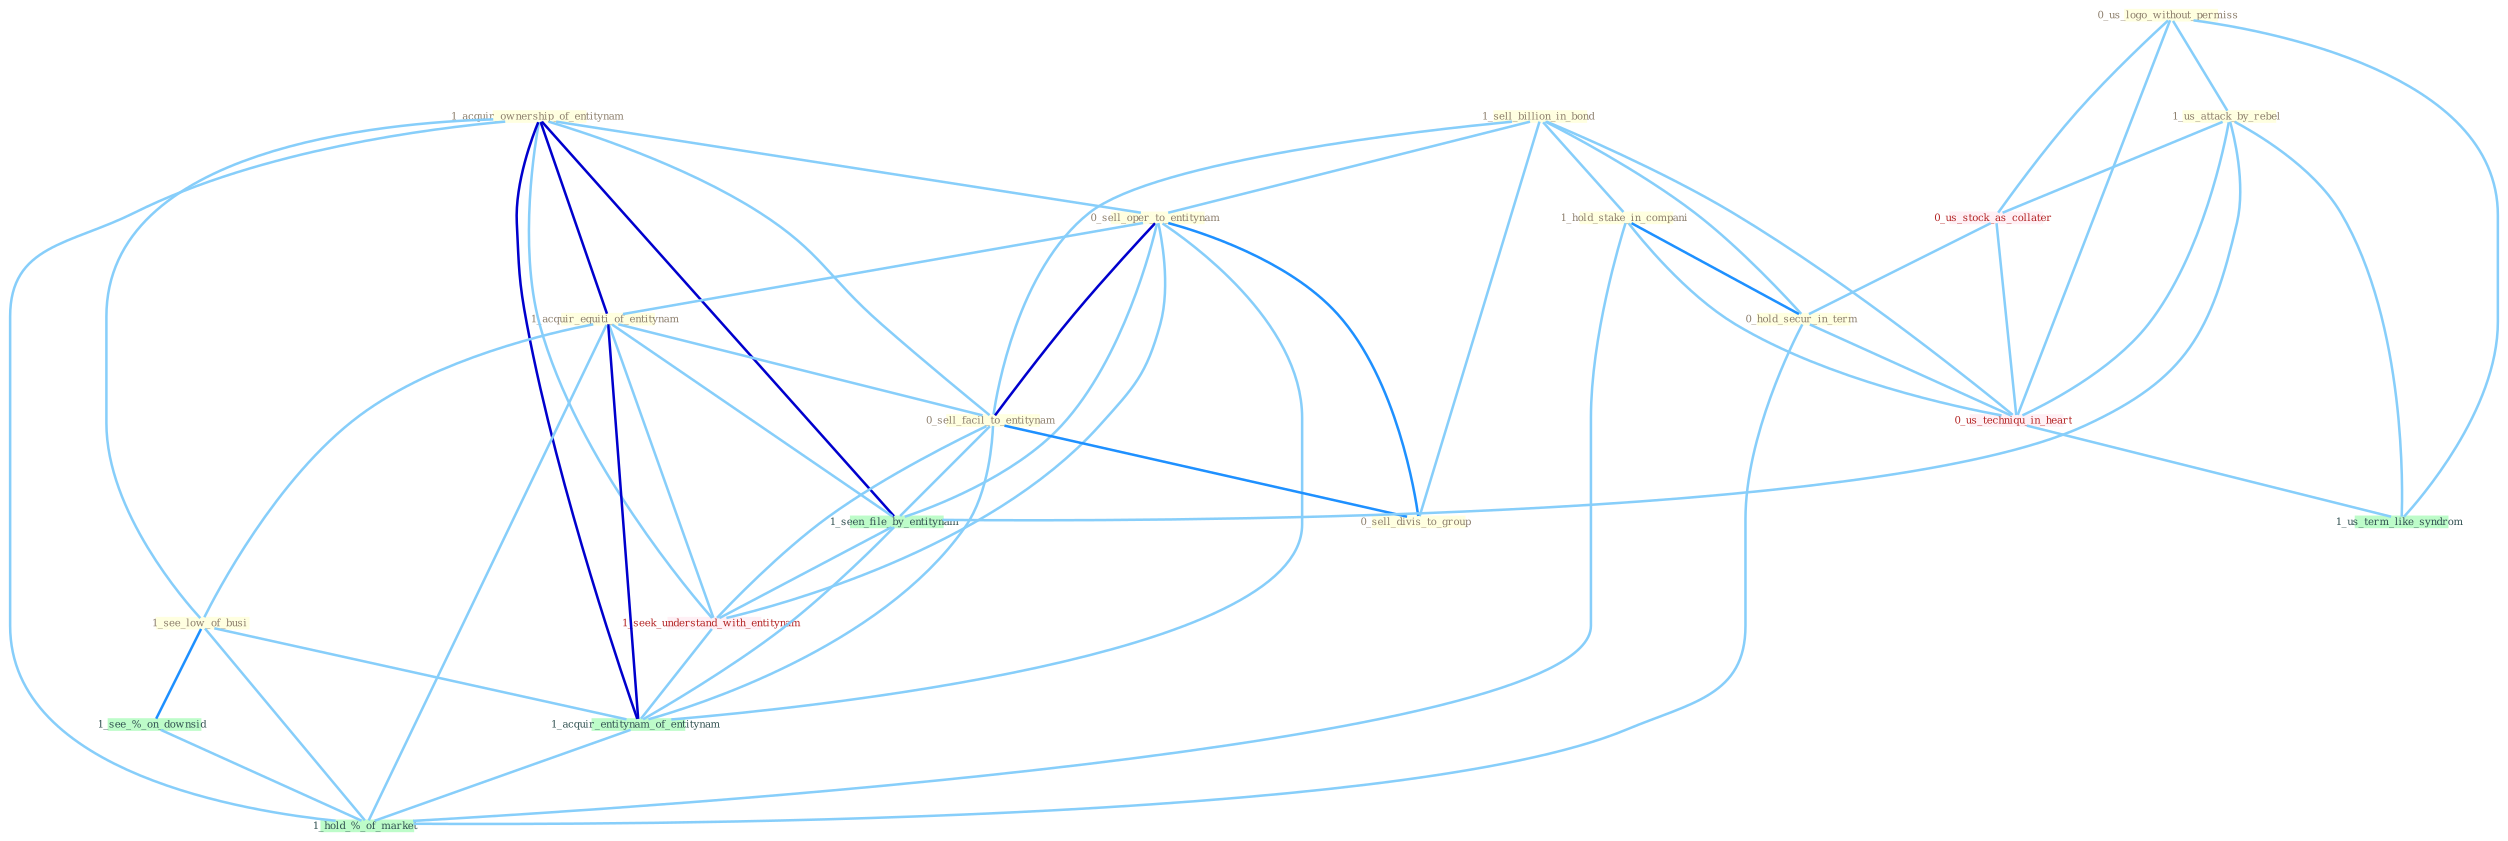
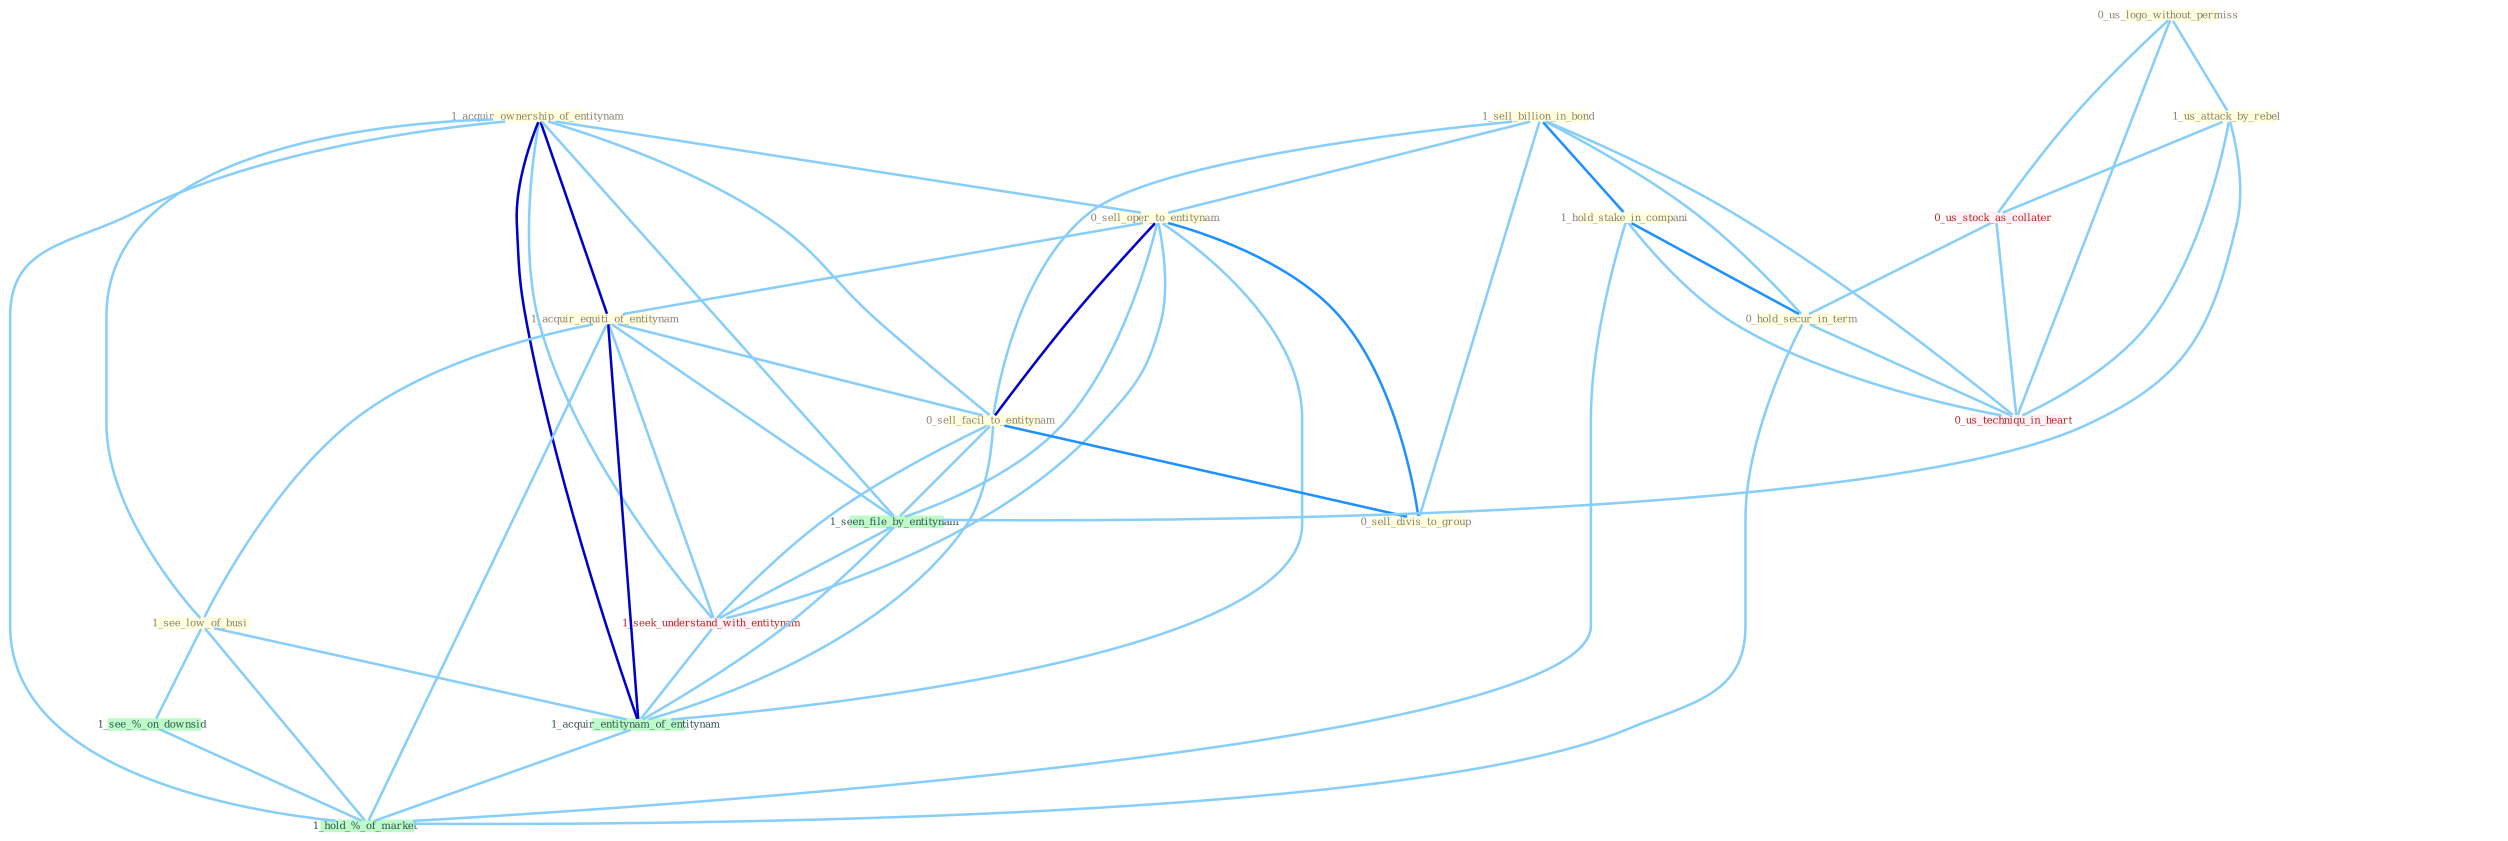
(1583, 167) -> (1583, 167)
(718, 319) -> (718, 319)
(2402, 522) -> none
(179, 674) -> (179, 674)
